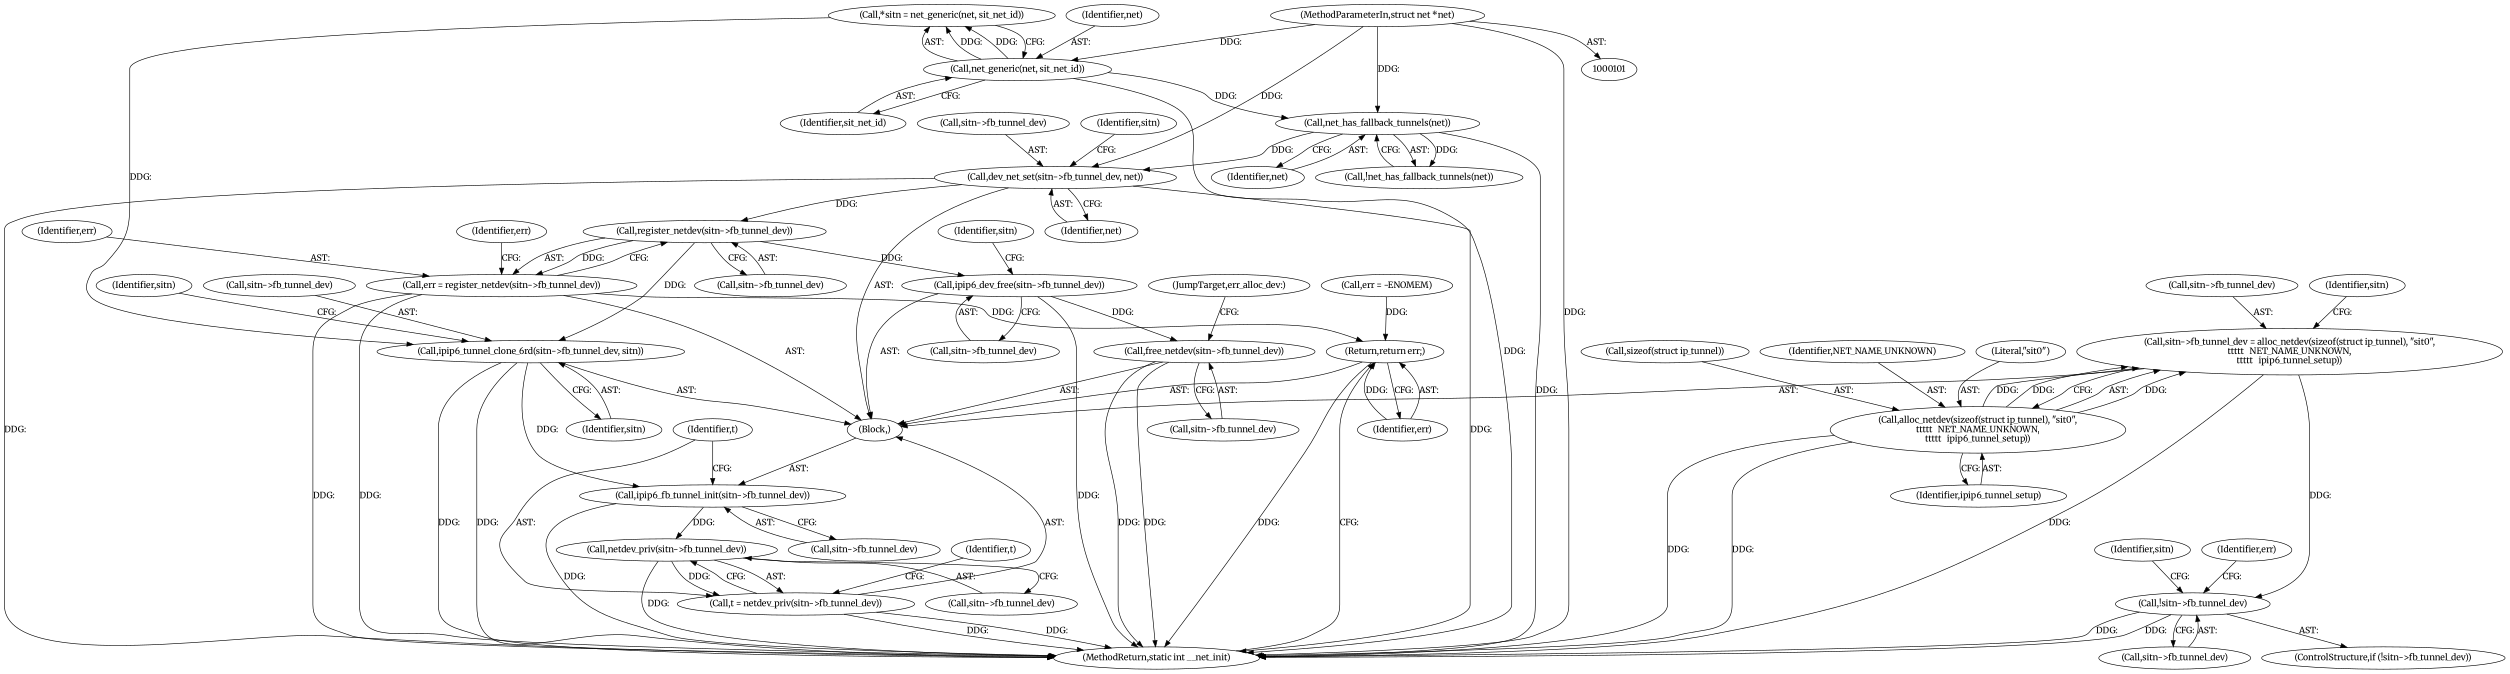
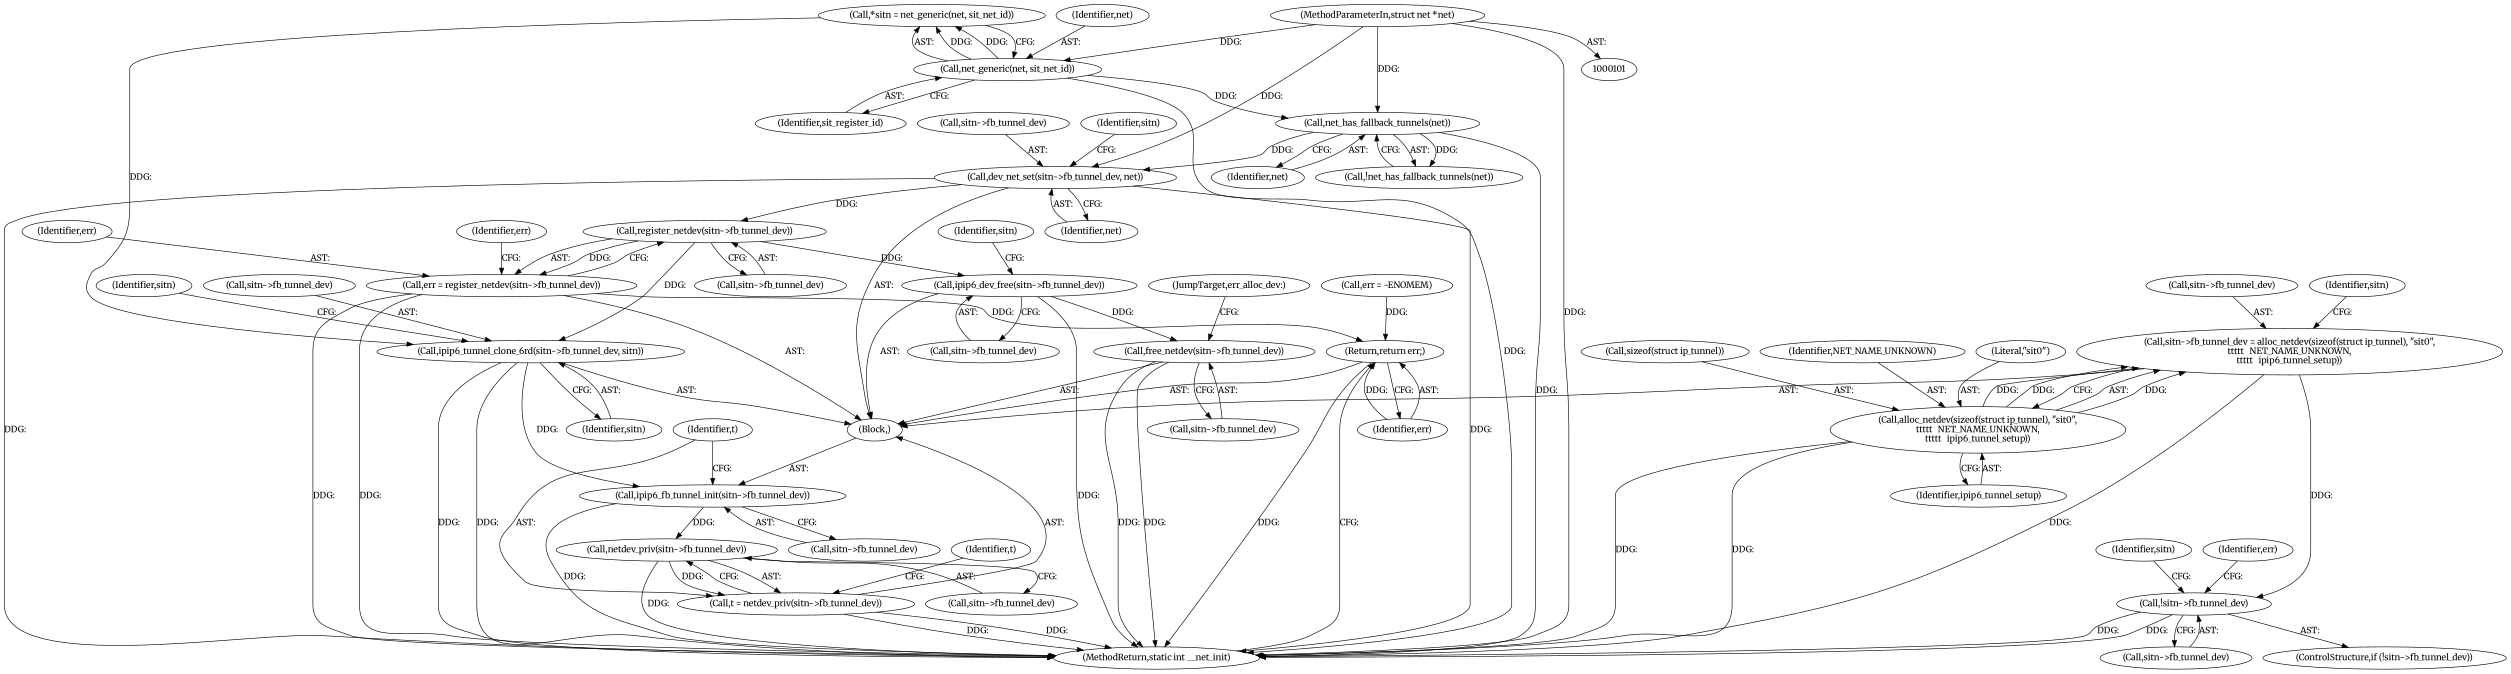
(843, 124) -> (831, 124)
